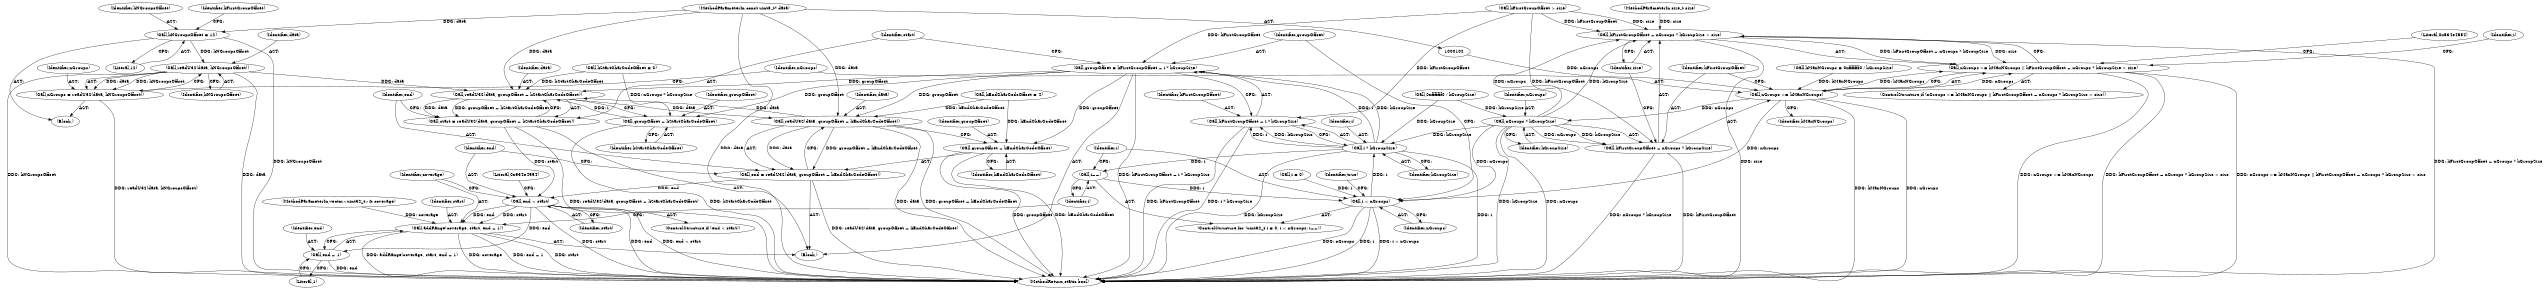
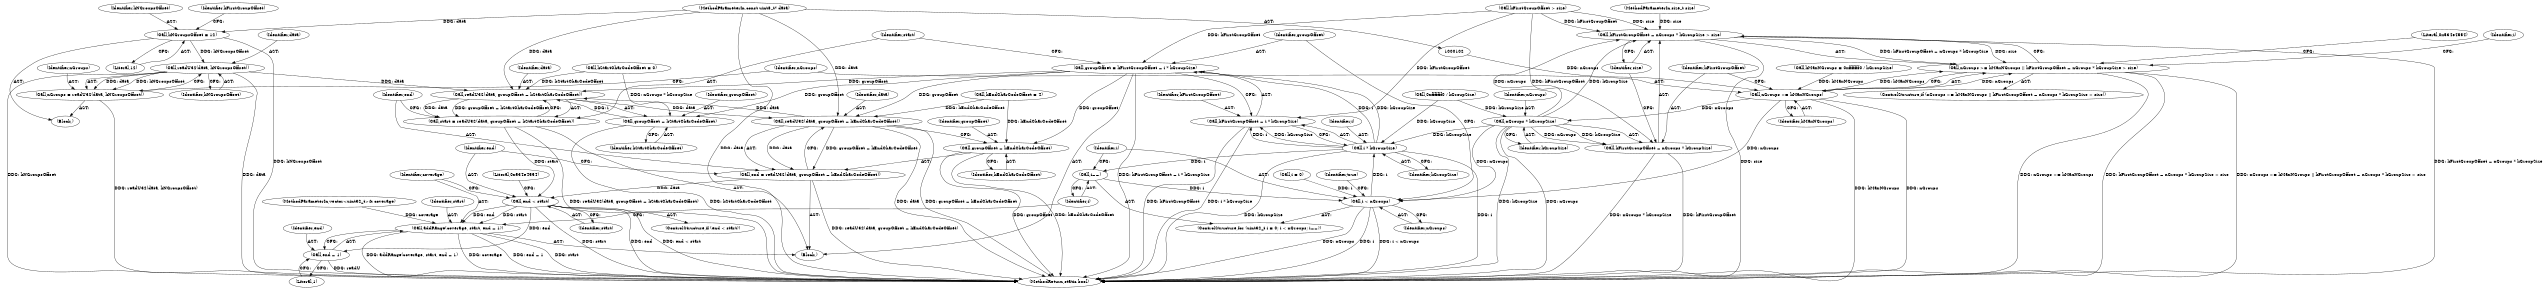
(630, 108) -> (630, 108)
(1718, 121) -> (1801, 109)
(669, 188) -> (669, 188)
(347, 268) -> (347, 268)
